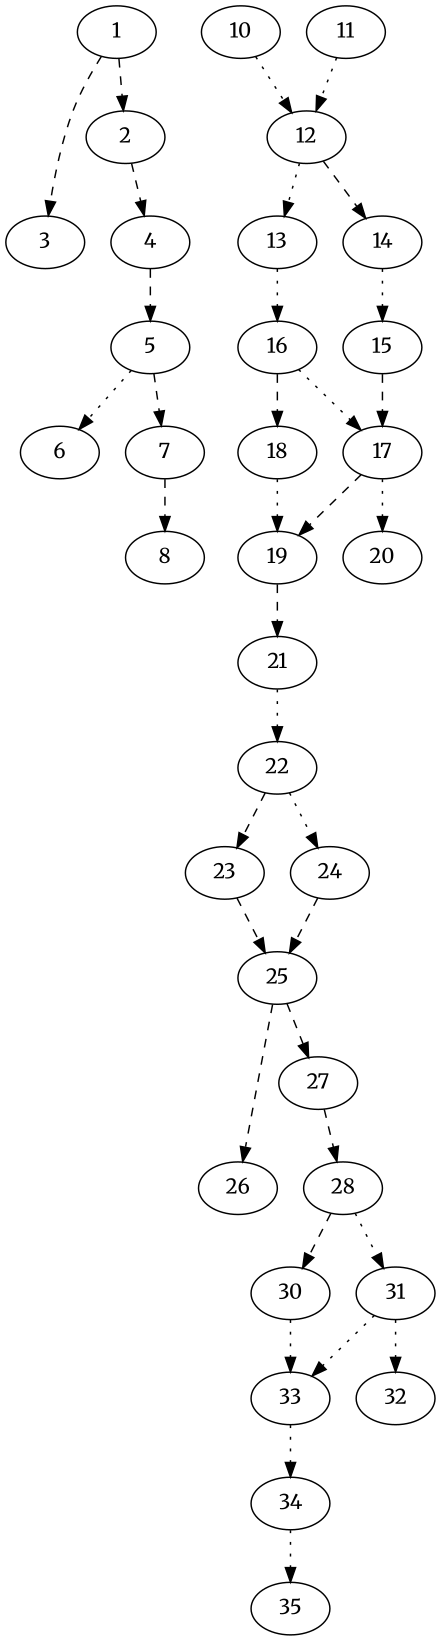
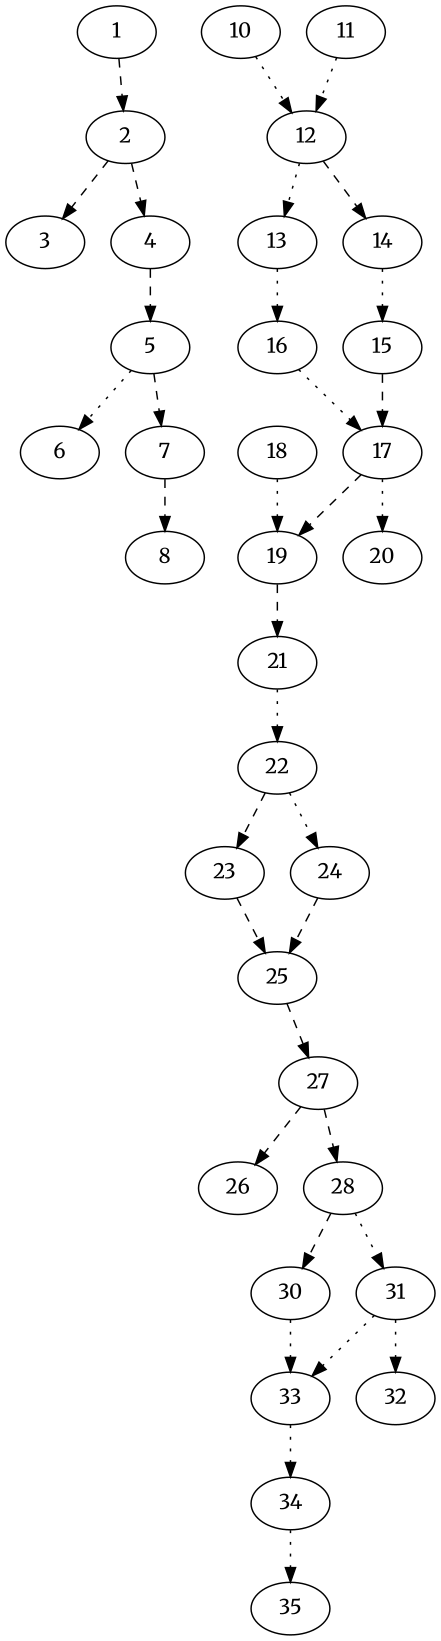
(68, 126) -> (90, 184)
(277, 393) -> none
(259, 1076) -> (283, 1130)
